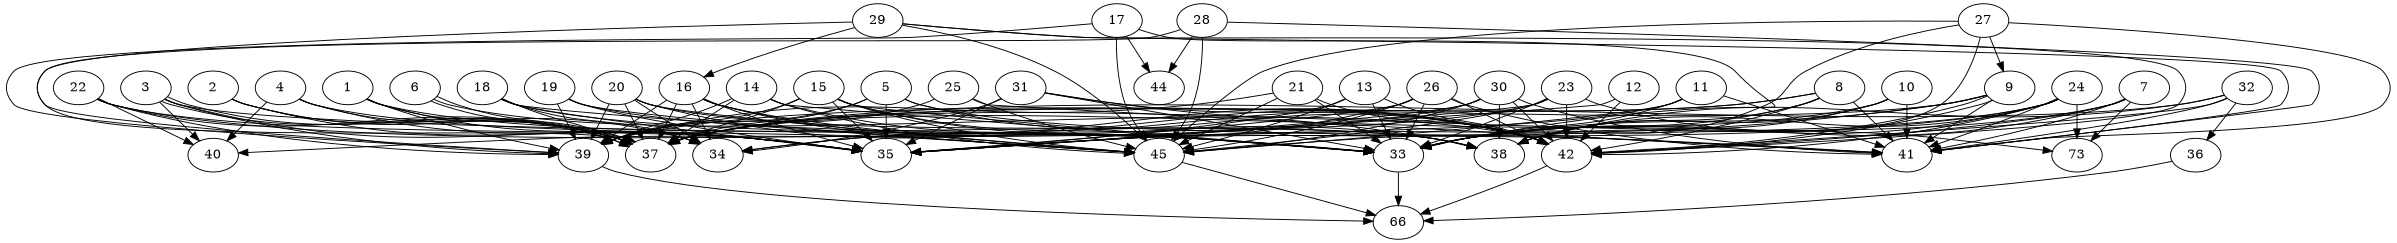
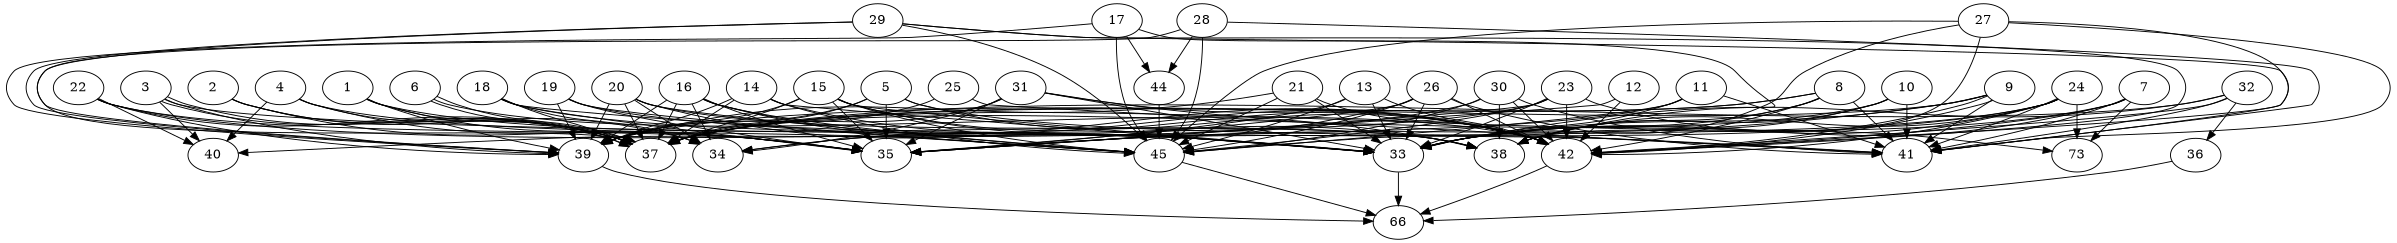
(783, 48) -> (31, 75)
(1995, 50) -> (2255, 55)
none -> (841, 122)
(1049, 125) -> (1159, 117)
(1201, 132) -> none
(507, 135) -> none
